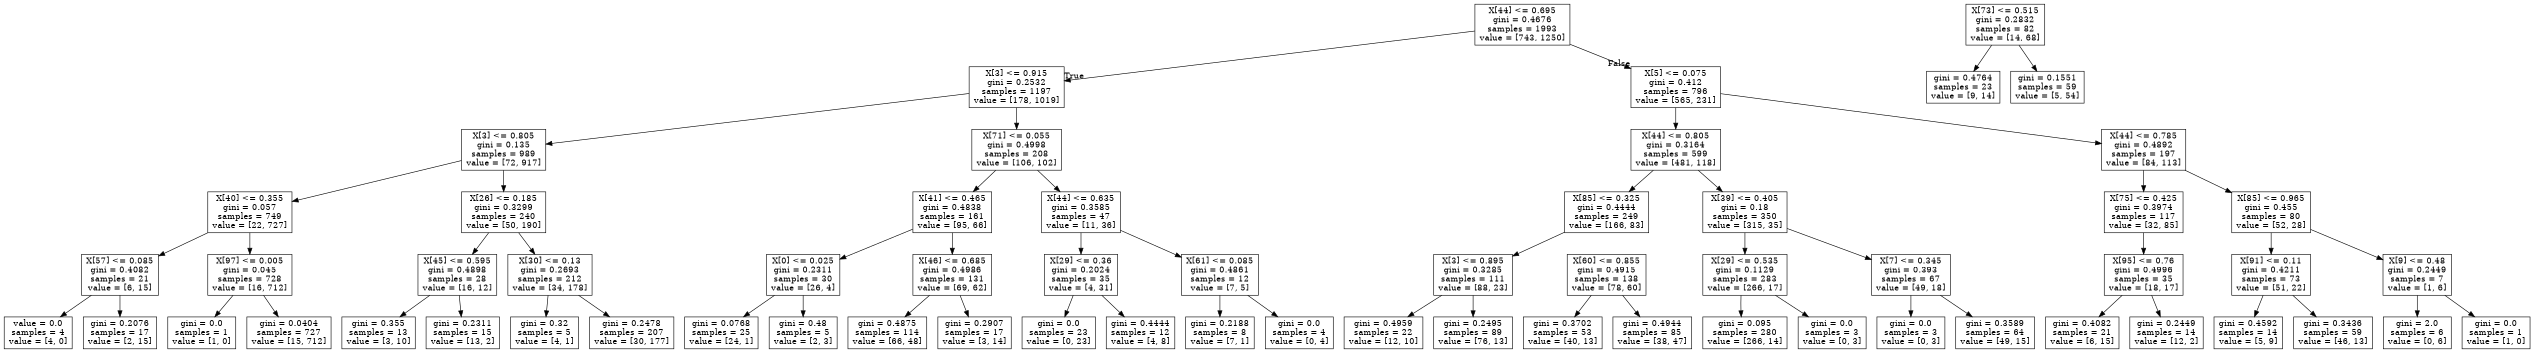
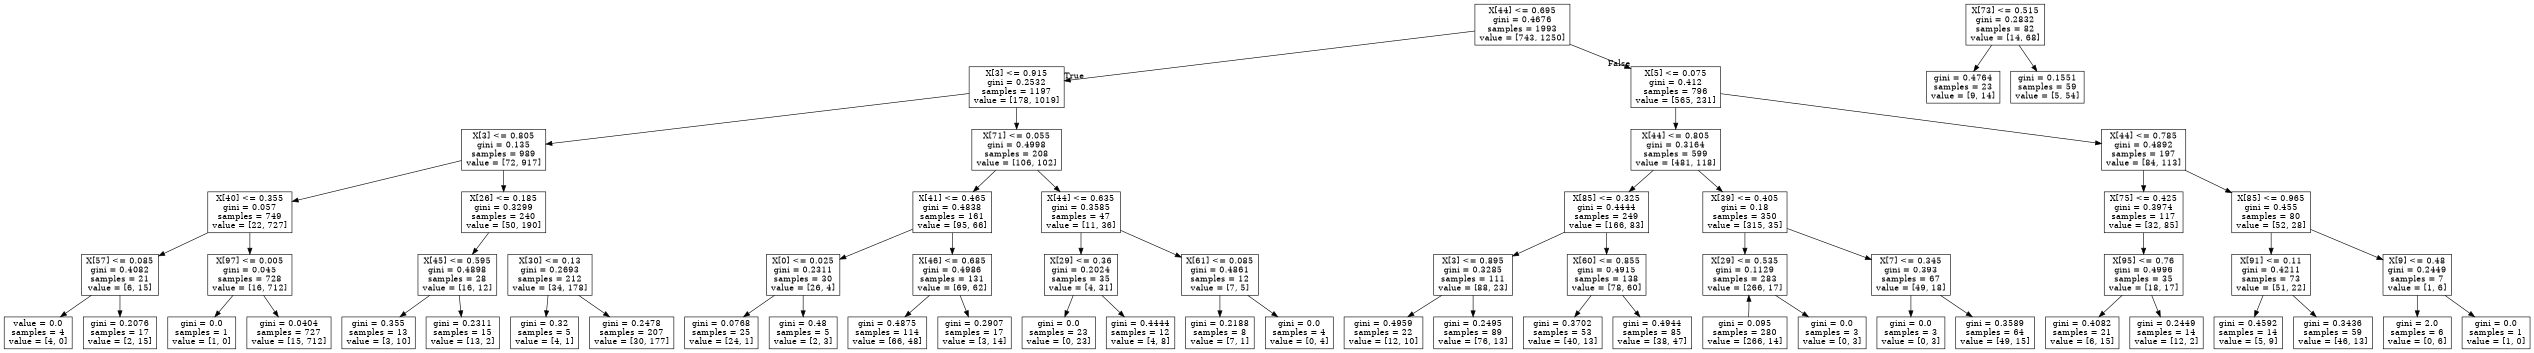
none -> (1607, 240)
(525, 241) -> none
(1741, 303) -> (1749, 309)
